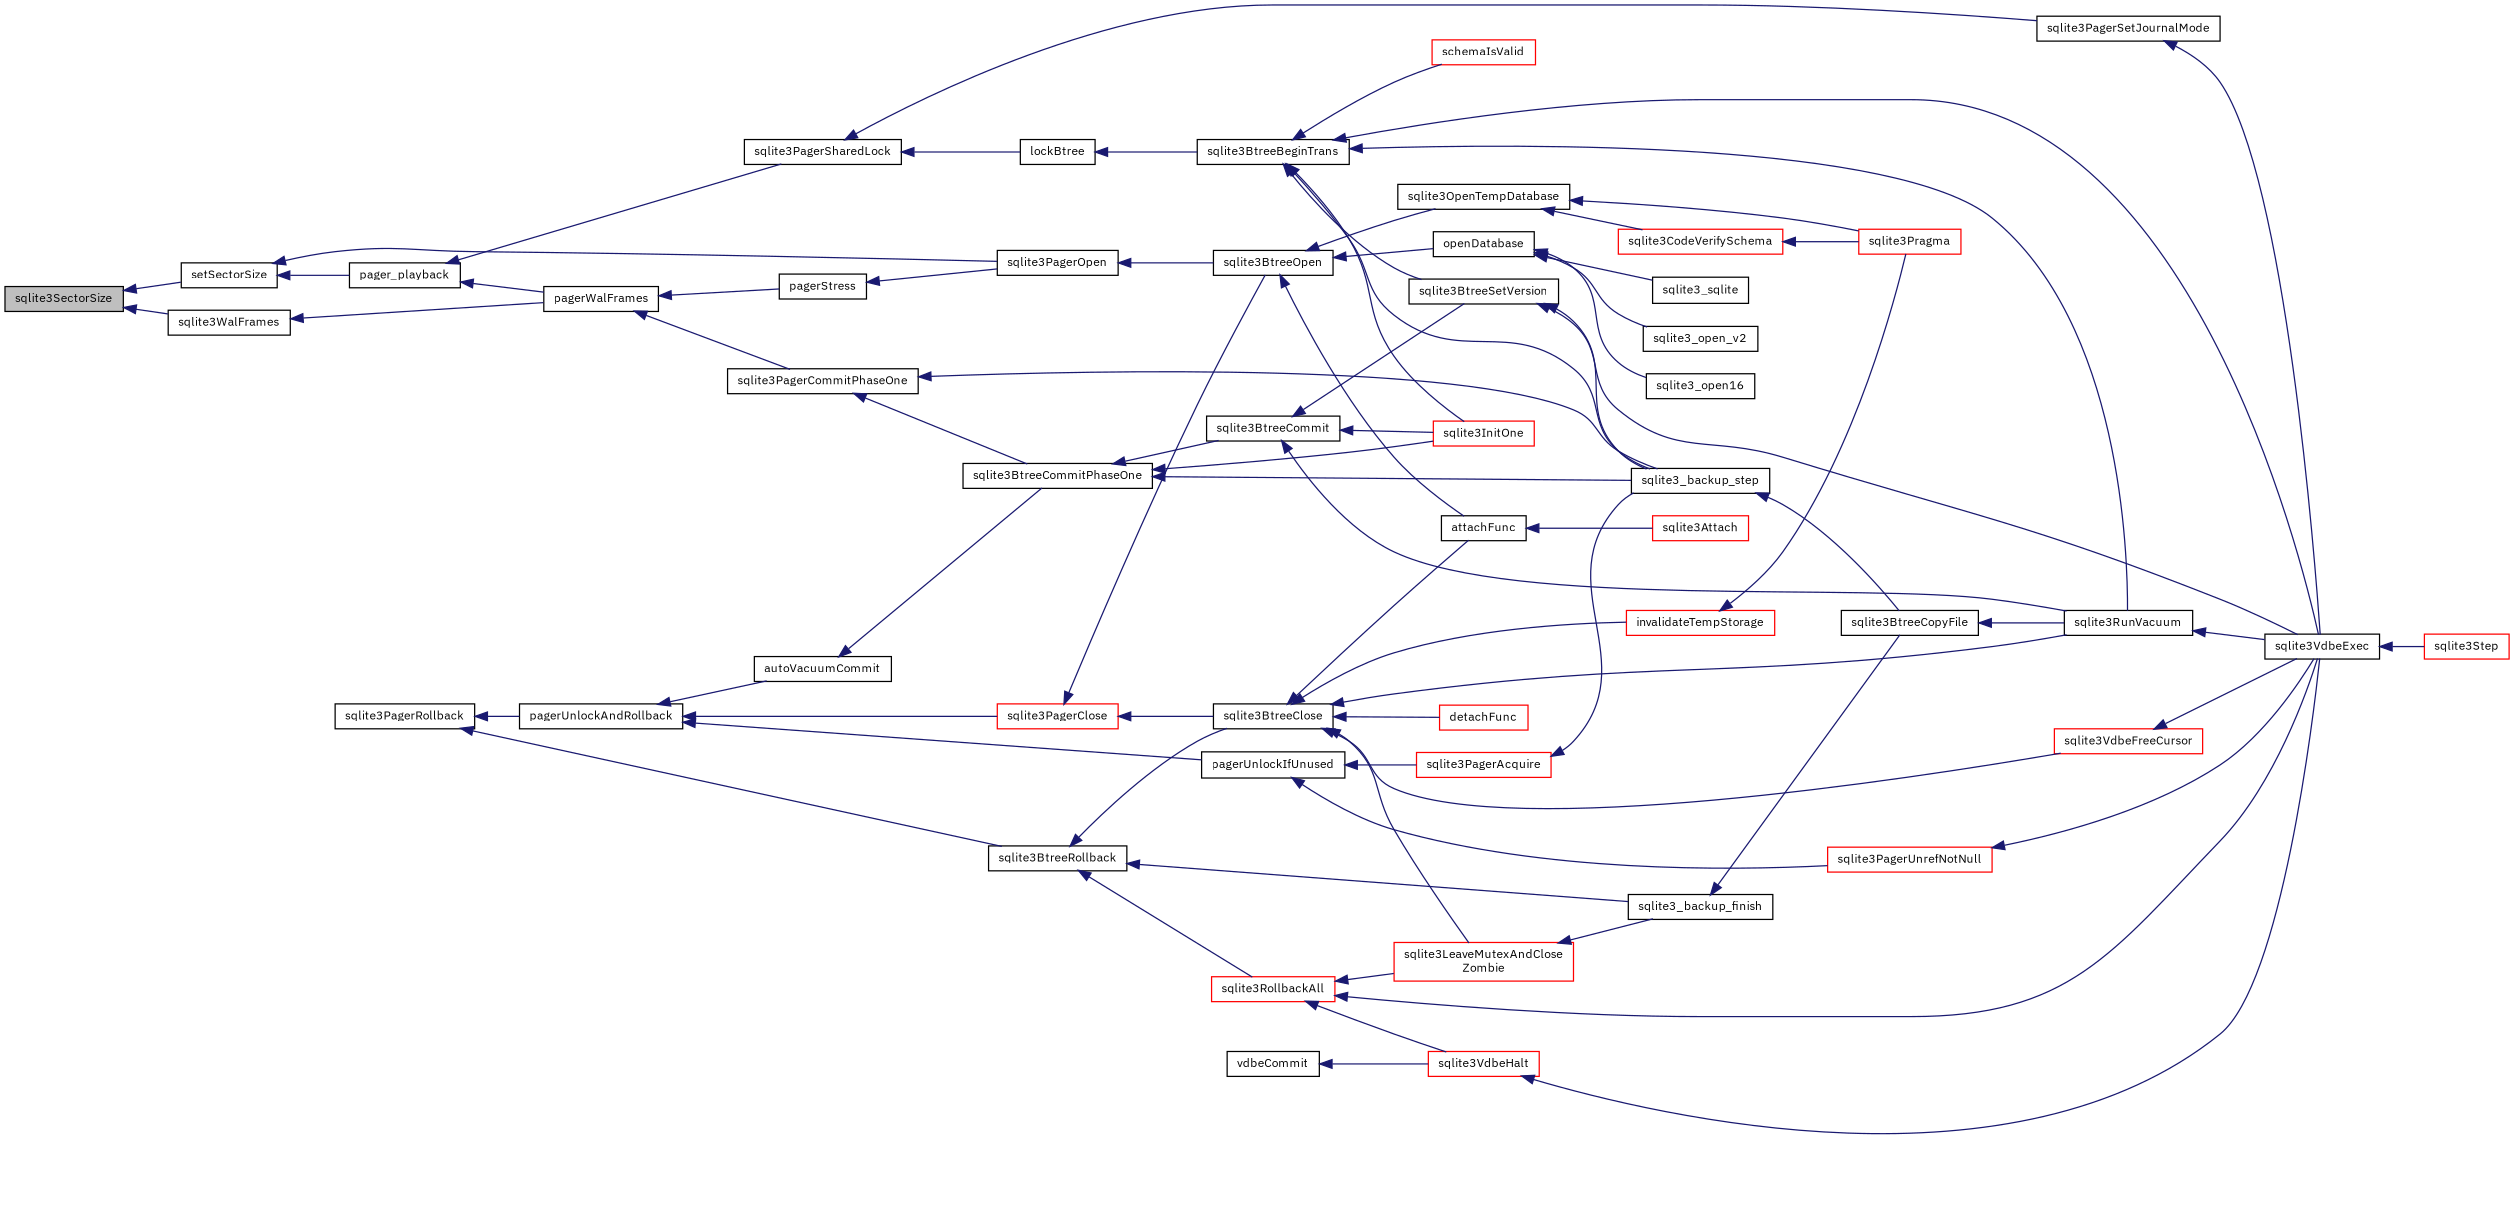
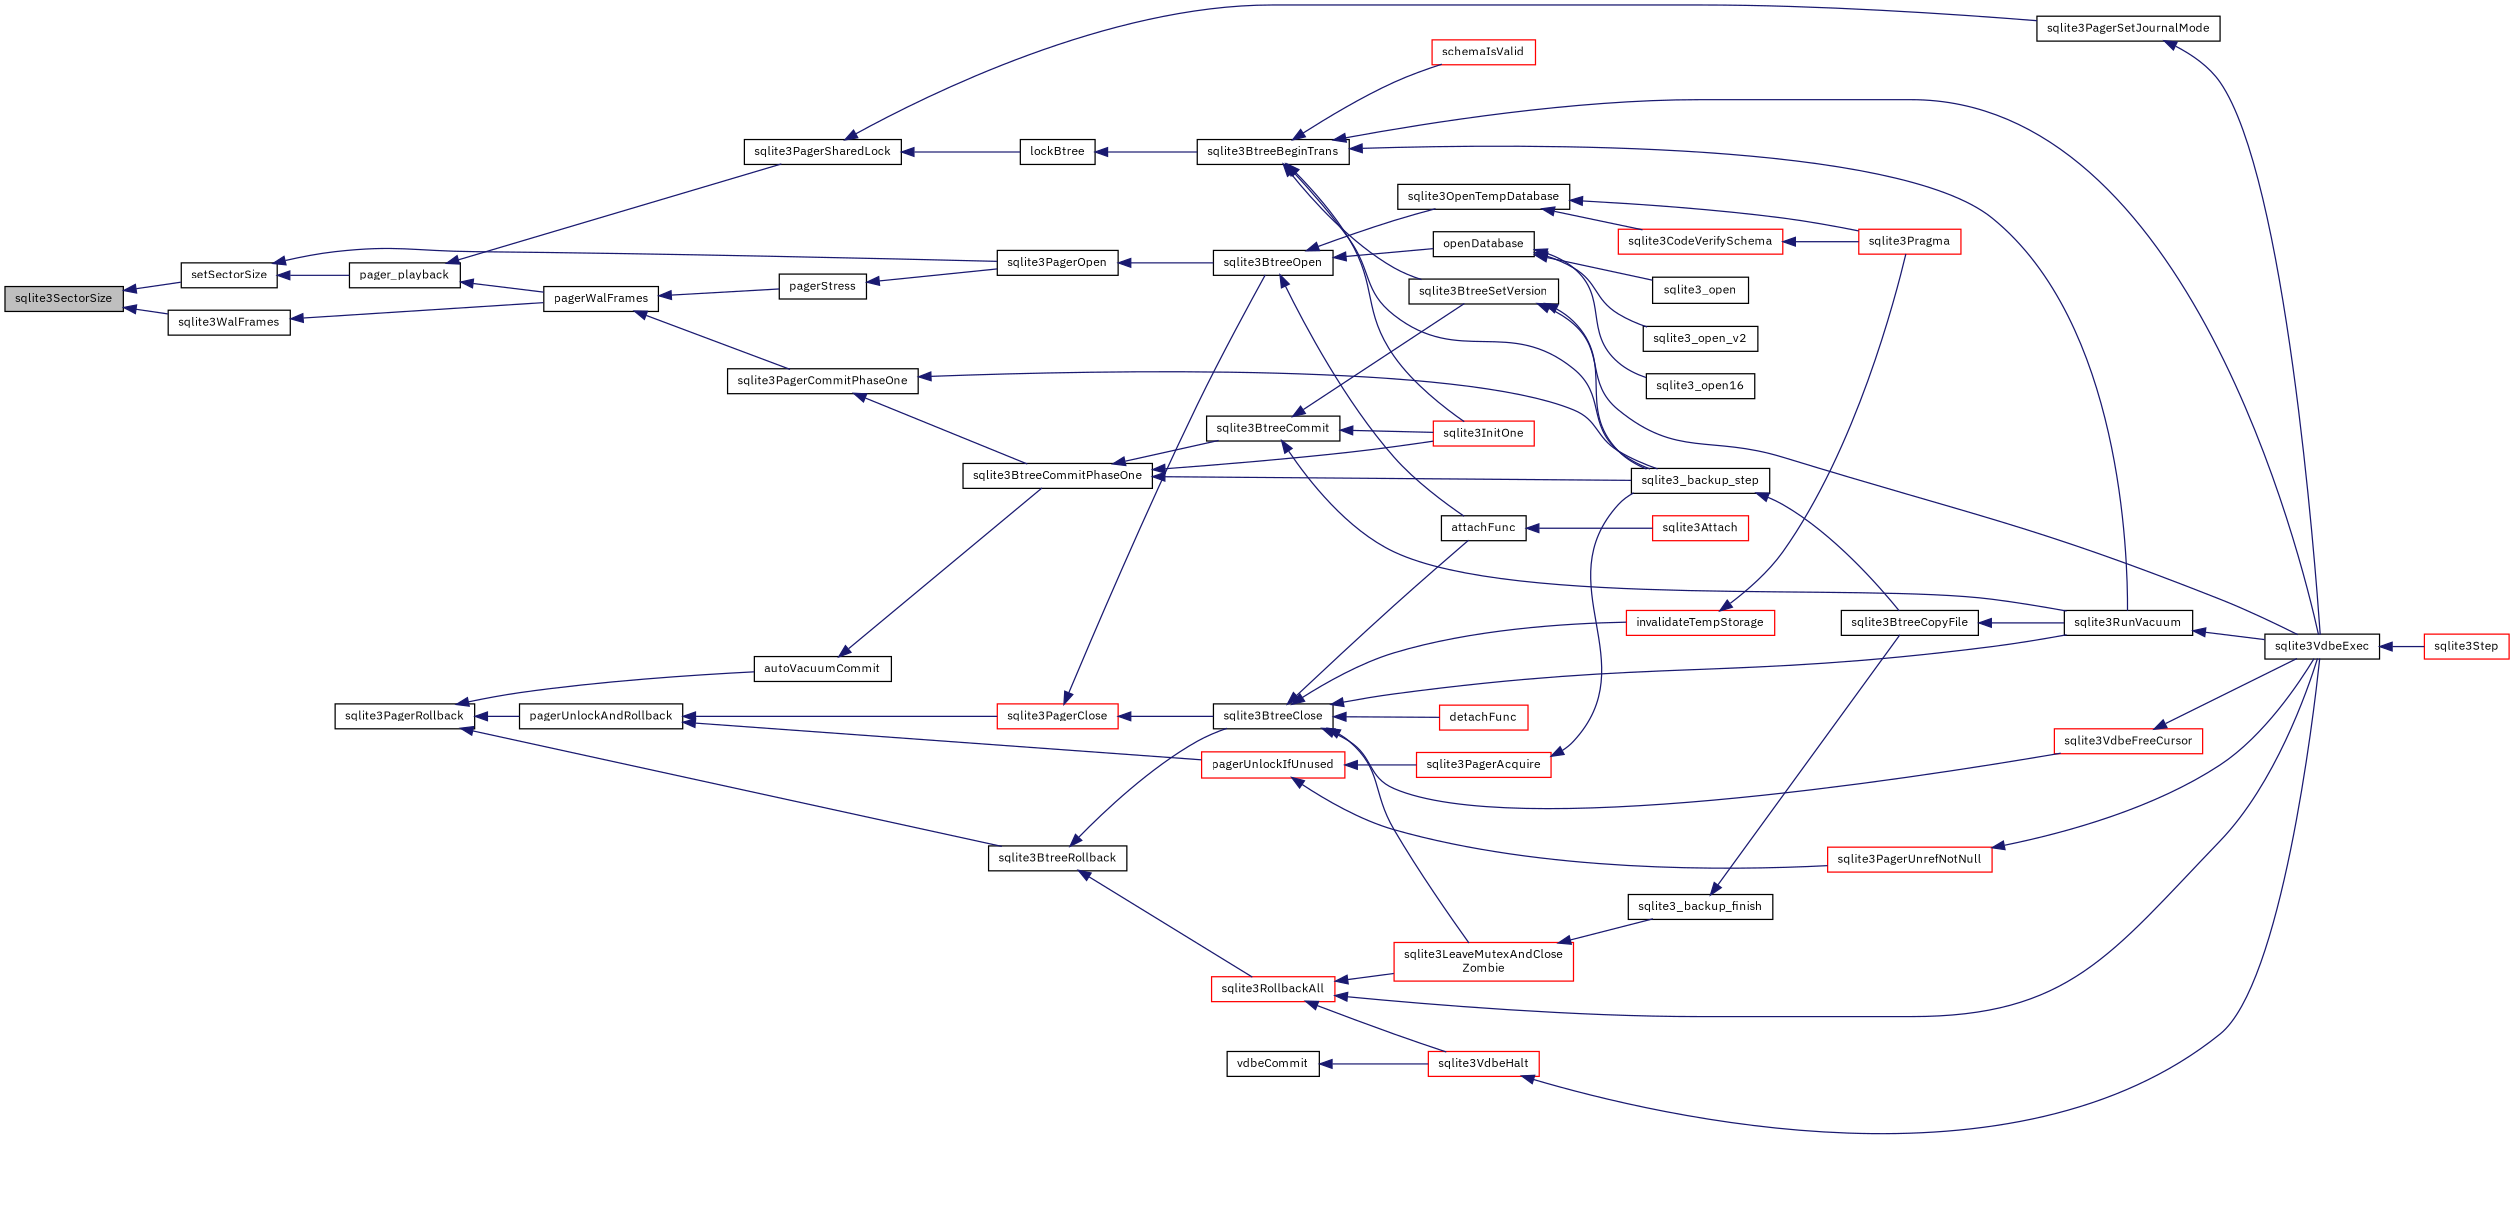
(1701, 290) -> (1701, 290)
(718, 691) -> (611, 682)
(1273, 765) -> (1273, 765)
(1384, 883) -> none
